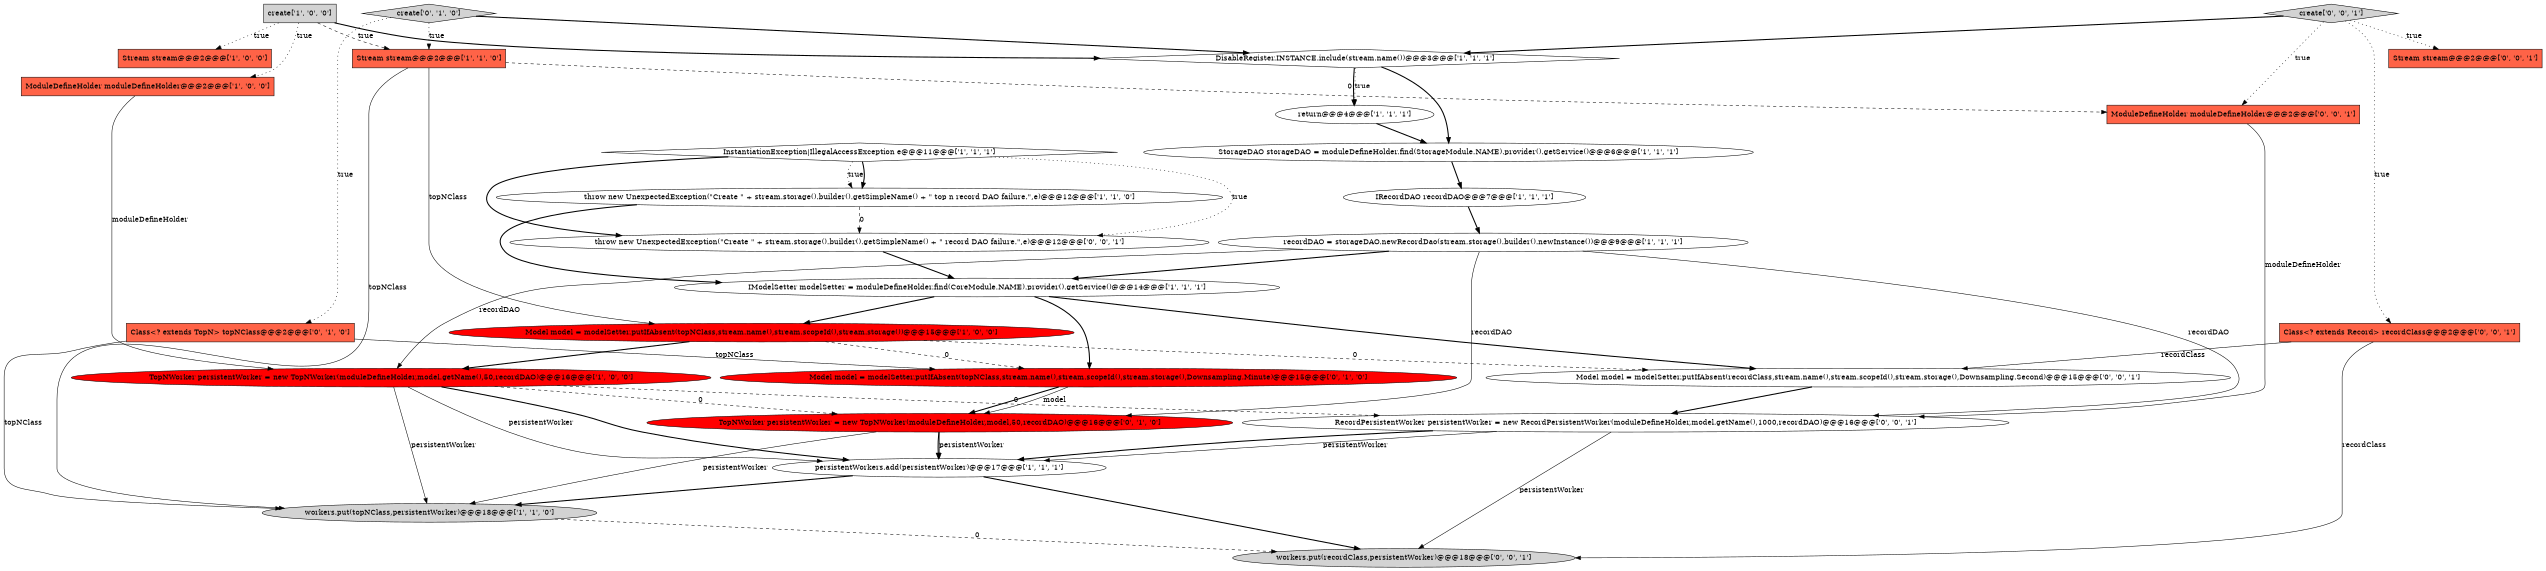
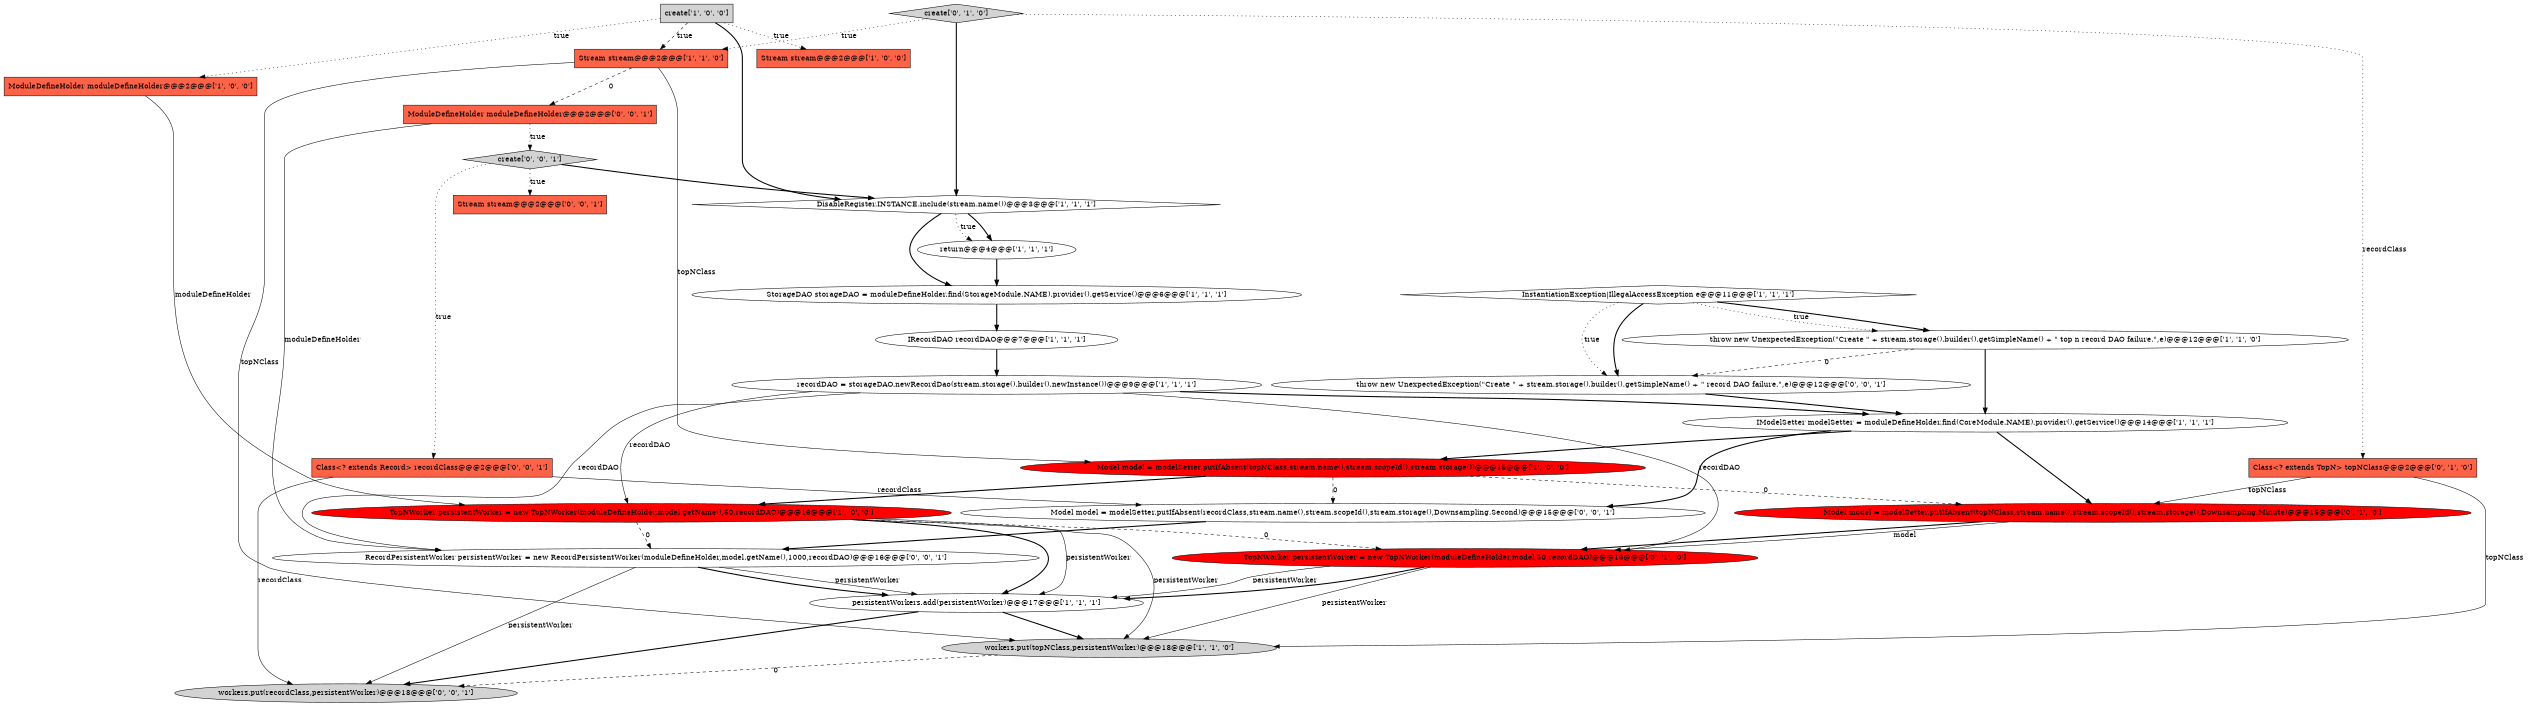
(2285, 62) -> (530, 134)
(346, 175) -> (2385, 250)
